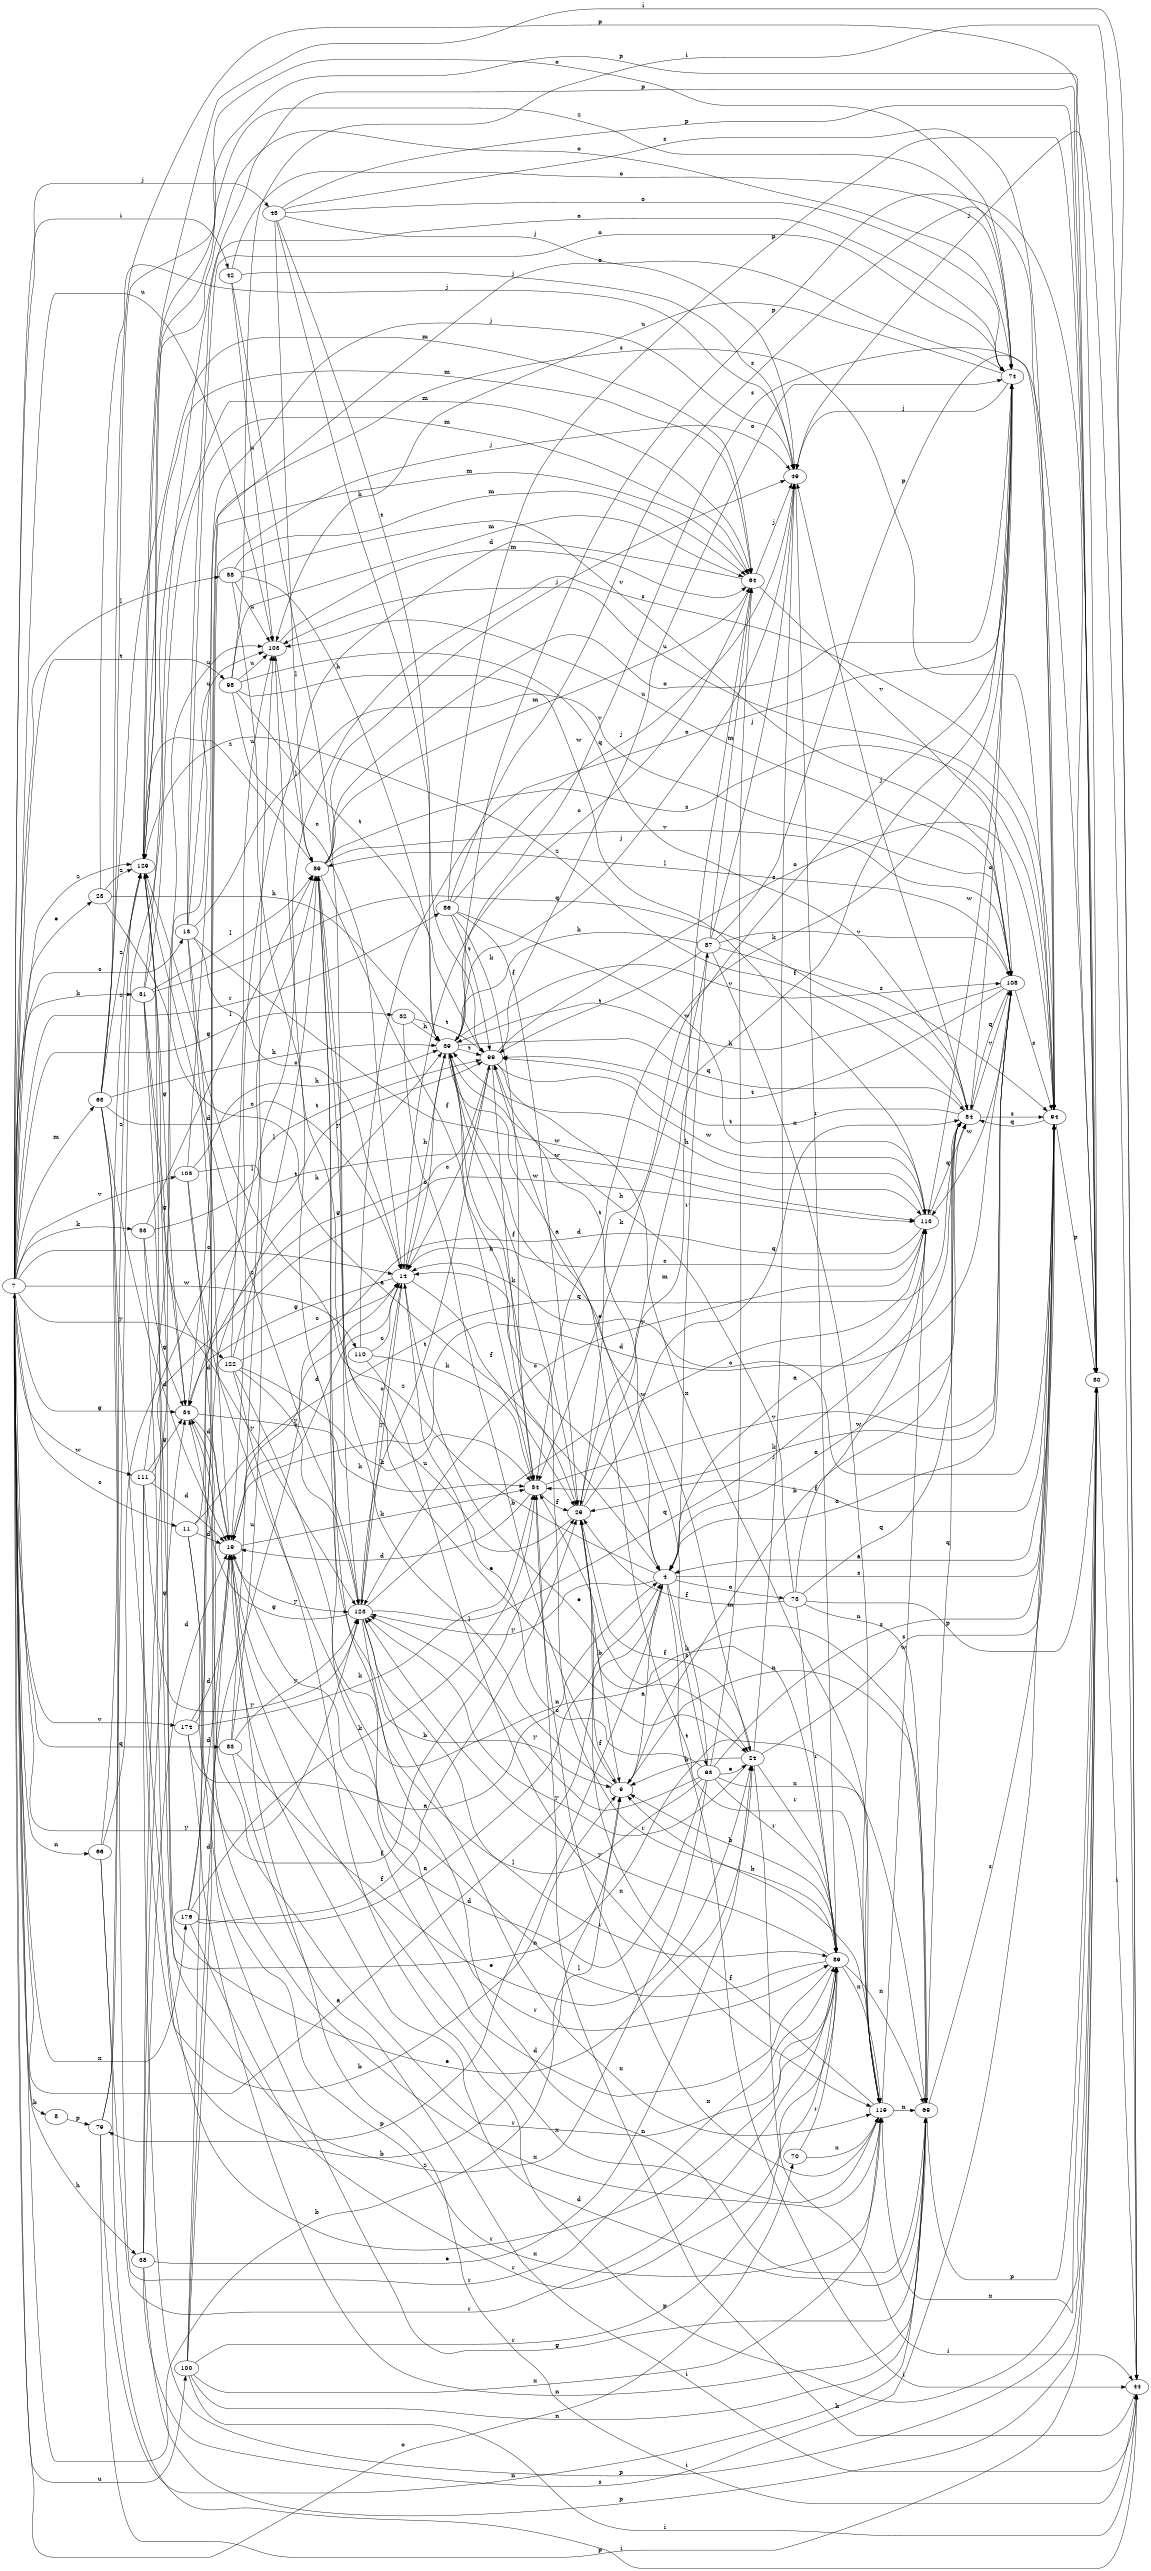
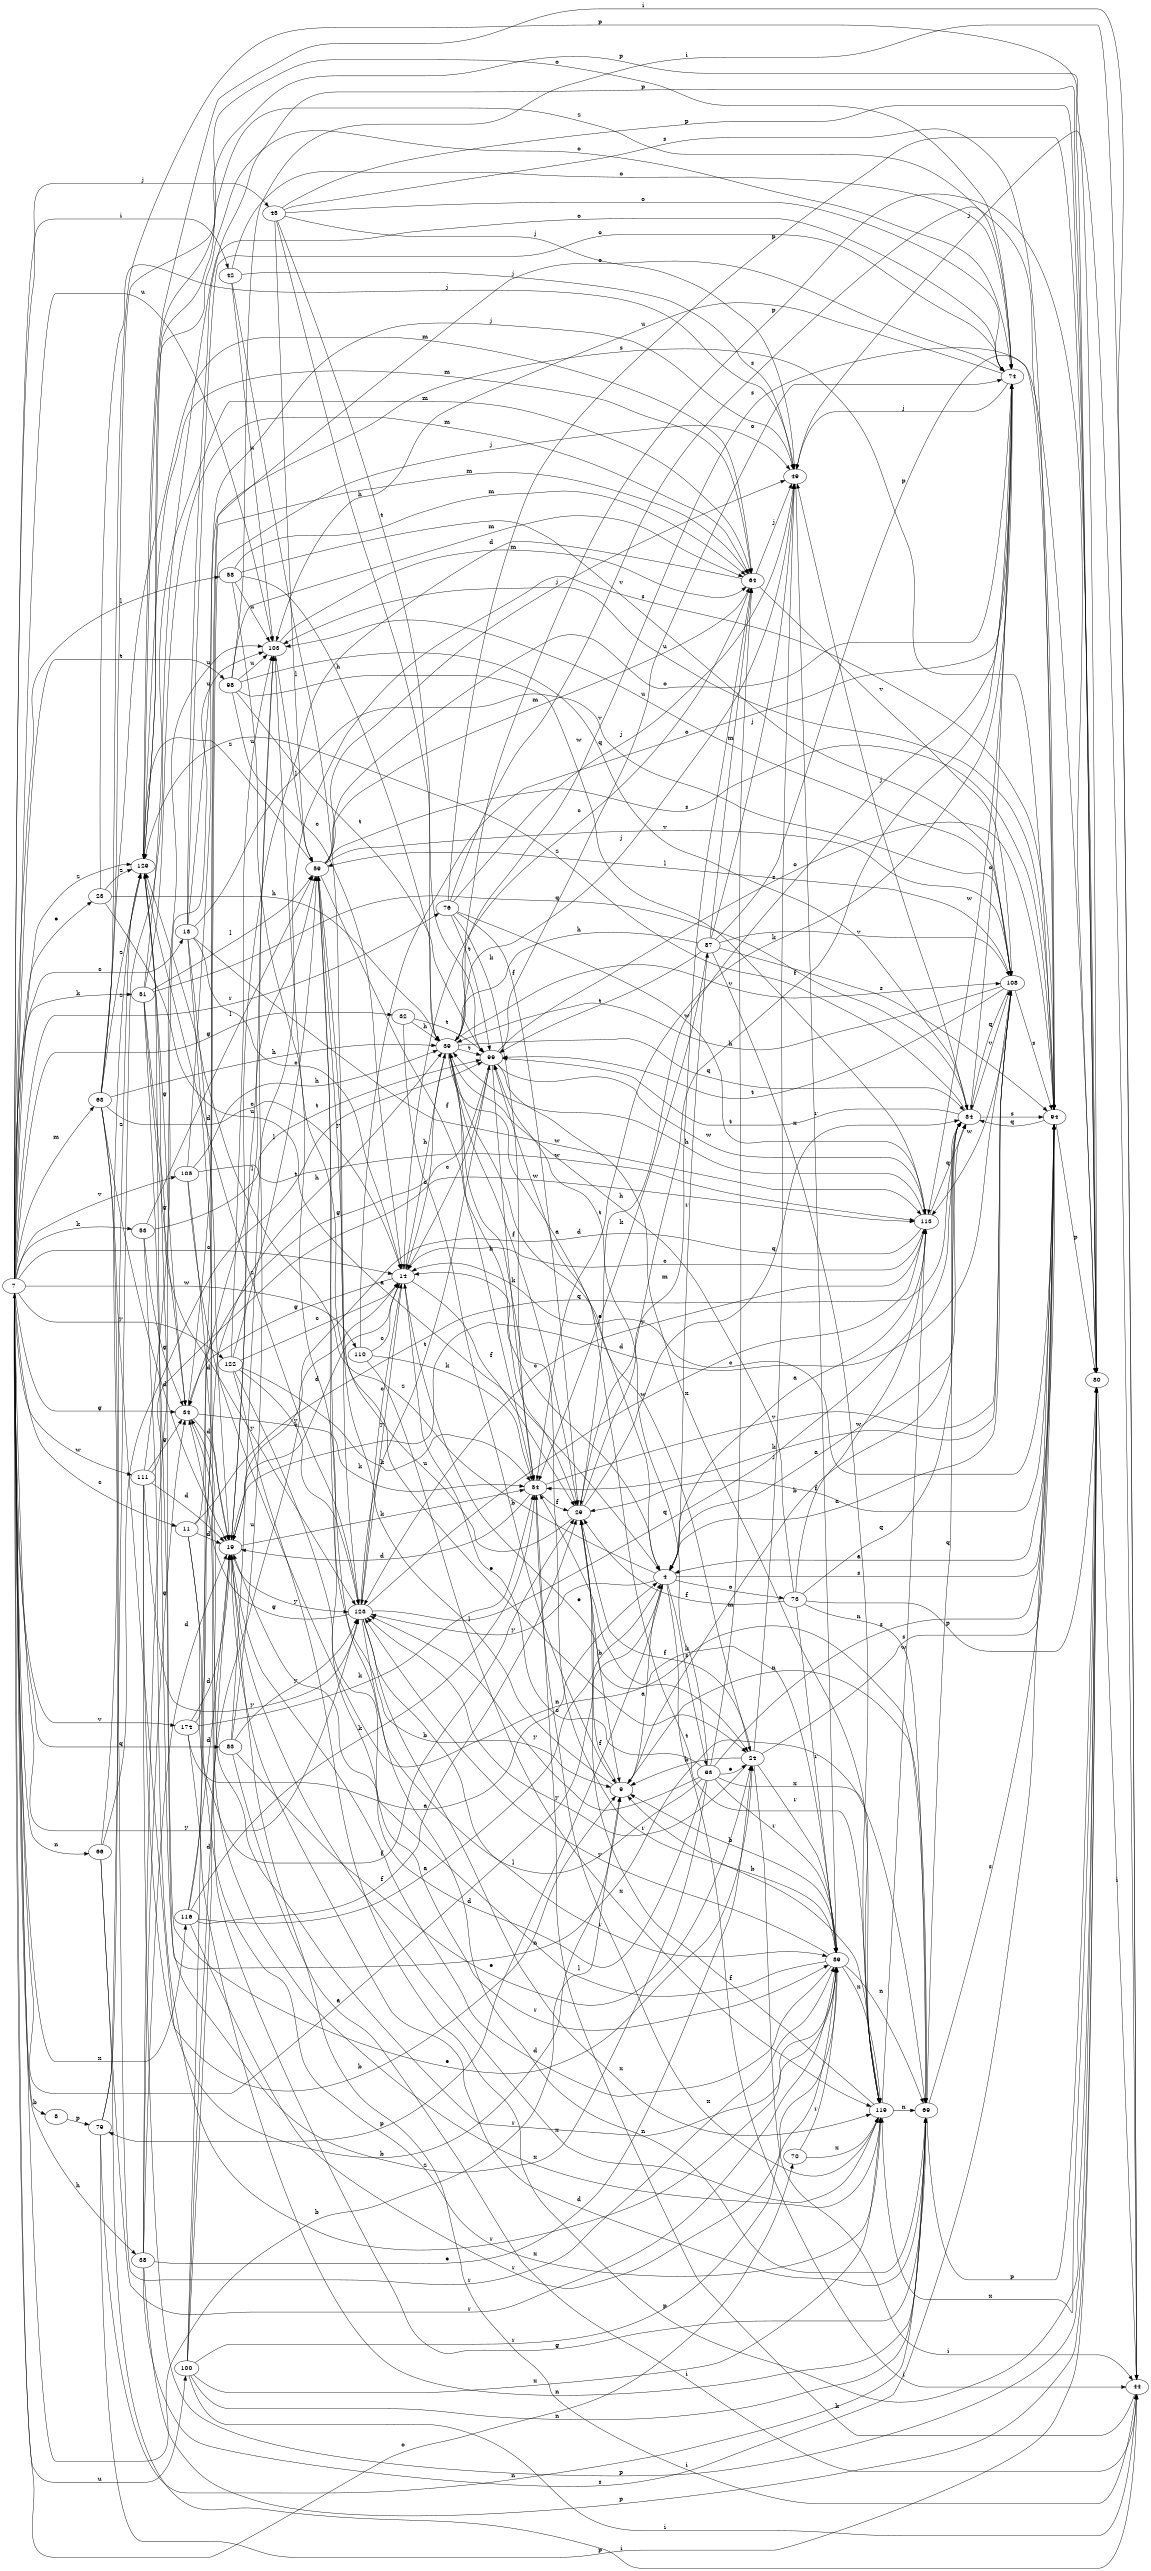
(447, 908) -> (447, 908)
none -> (254, 1122)
(187, 1917) -> (187, 1917)
